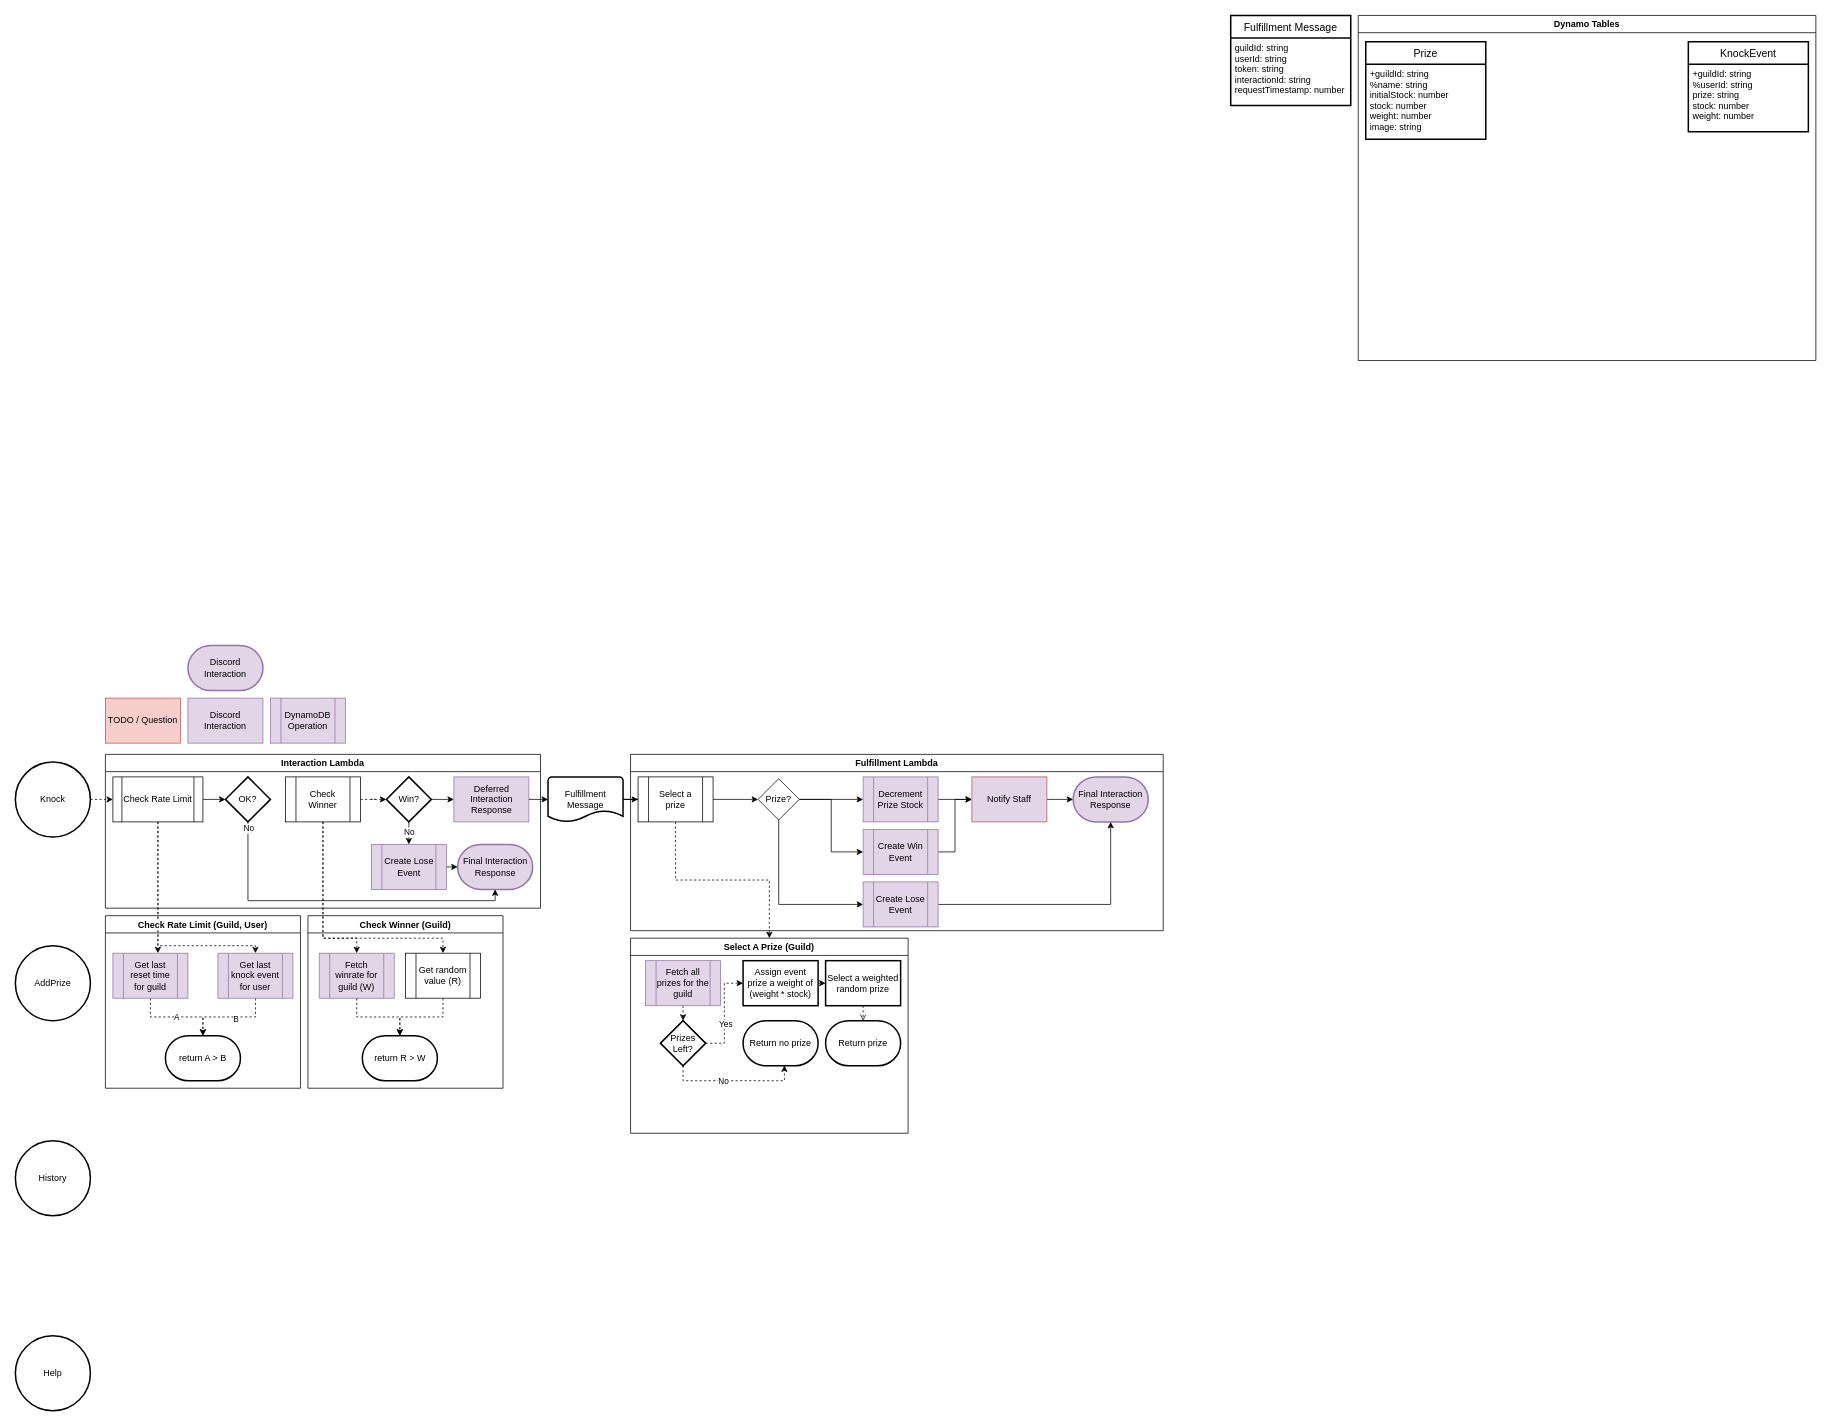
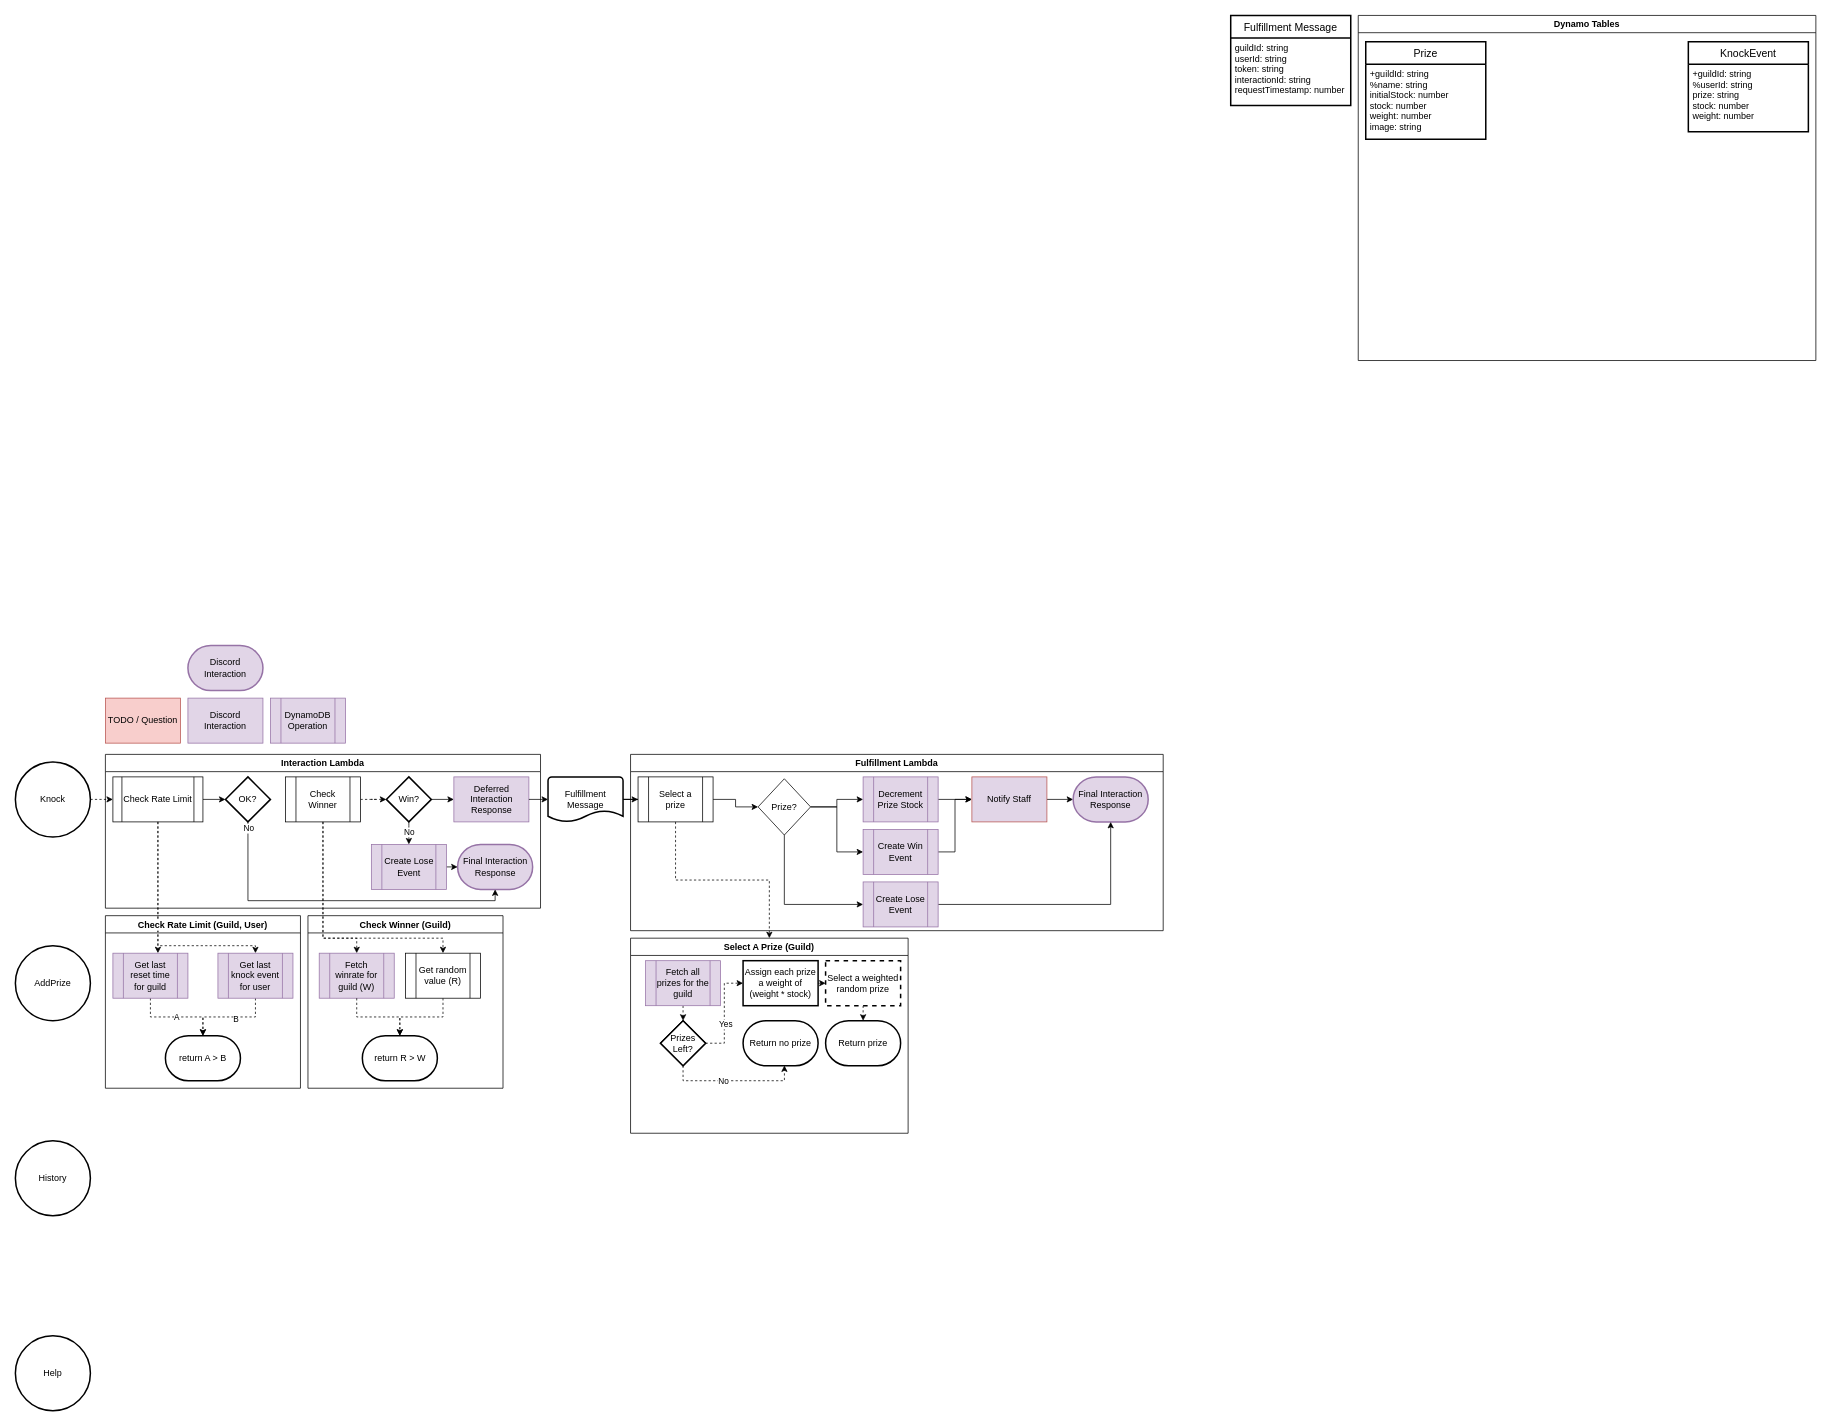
(779, 799) -> (784, 807)
(780, 983) -> (780, 983)
(863, 983) -> (863, 983)
(863, 1013) -> (863, 1013)
